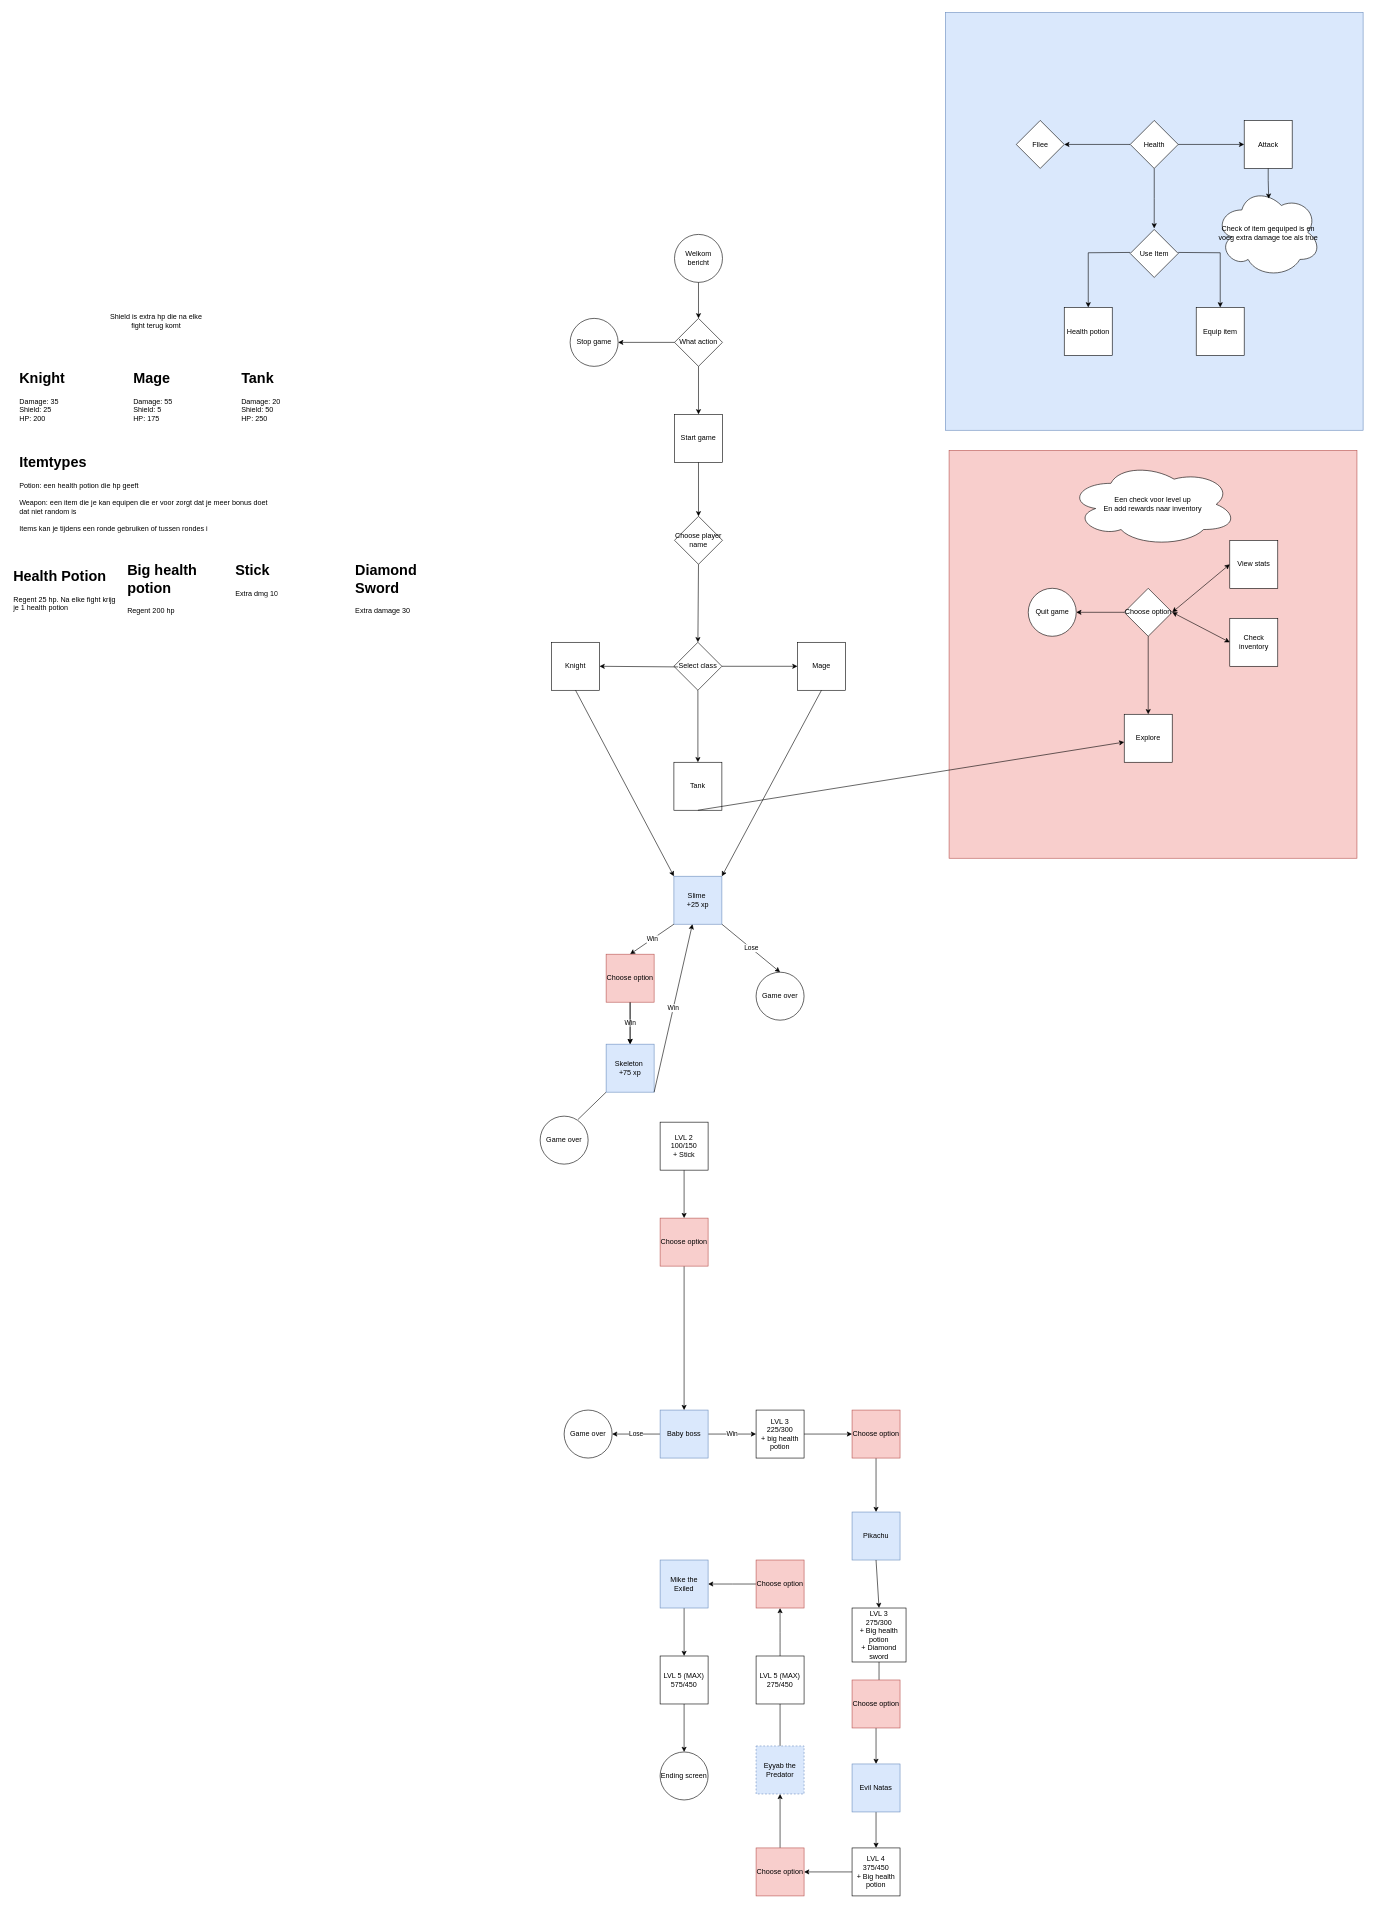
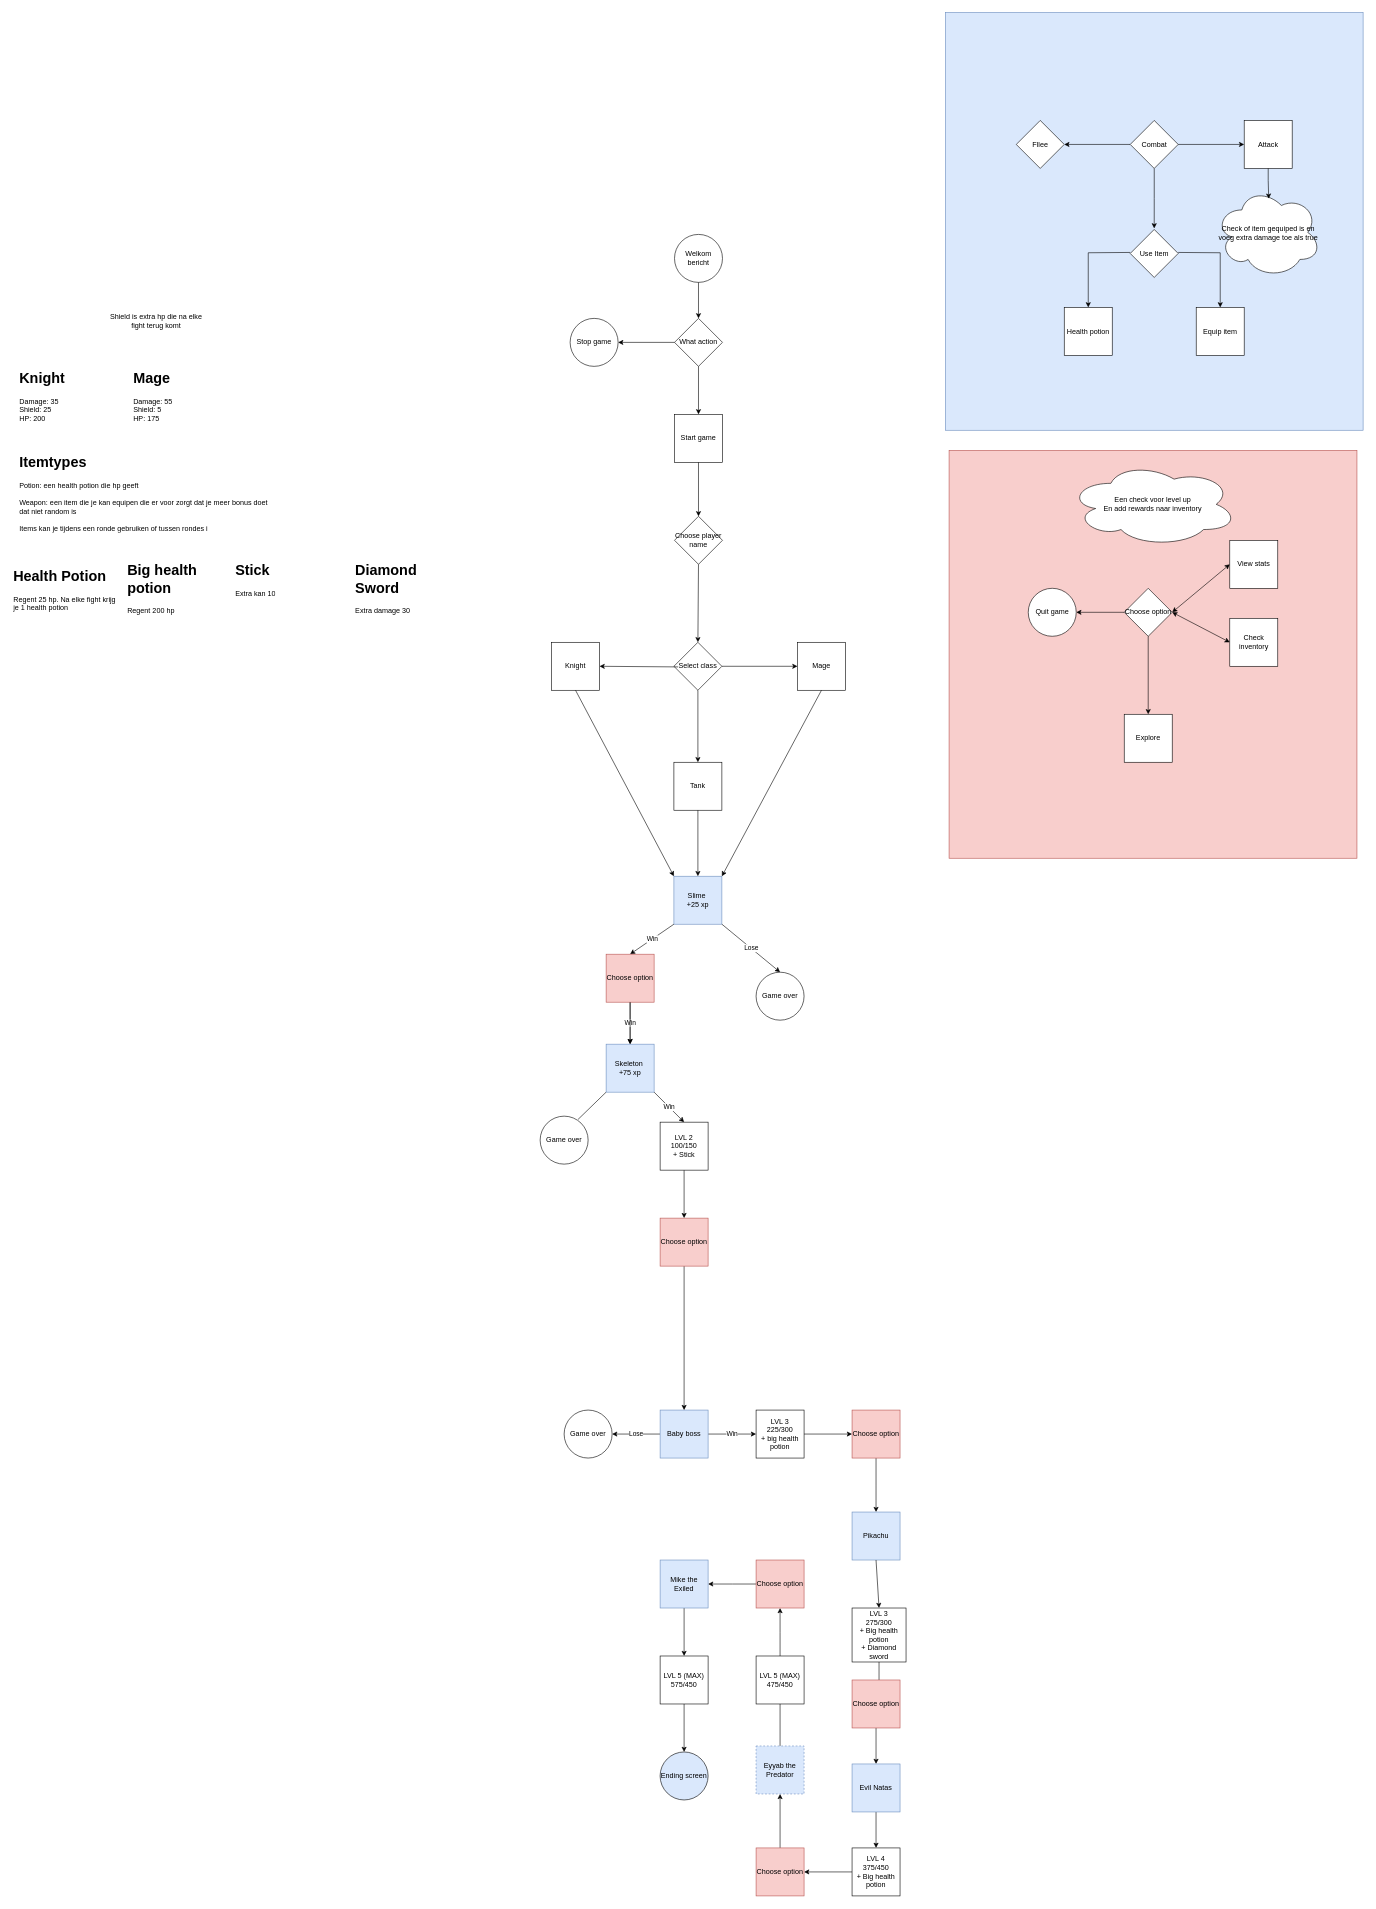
(1155, 144) -> (1155, 144)
(294, 402) -> none
(258, 571) -> (258, 571)
(910, 776) -> (698, 870)
(673, 1010) -> (668, 1106)
(780, 1680) -> (780, 1680)
(684, 1776) -> (684, 1776)
